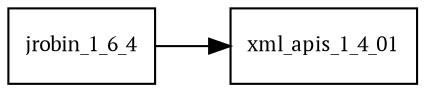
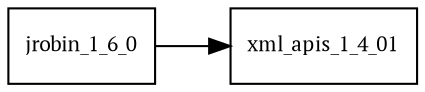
(82, 46) -> (82, 46)
